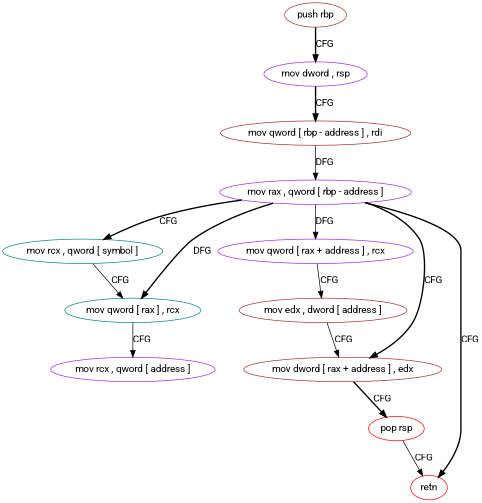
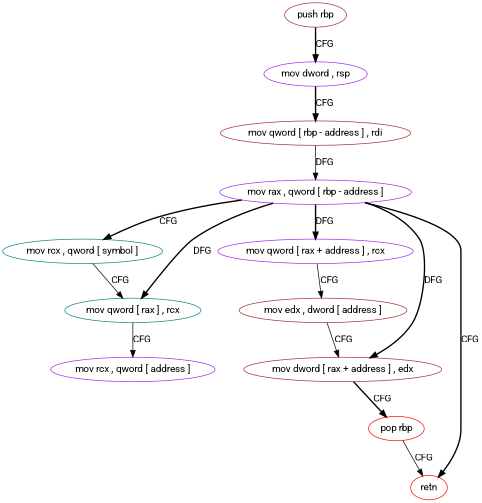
(316, 218) -> (316, 218)
(433, 281) -> (433, 281)
(396, 429) -> (396, 429)
